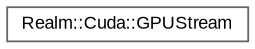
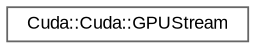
(128, 24) -> (128, 24)
